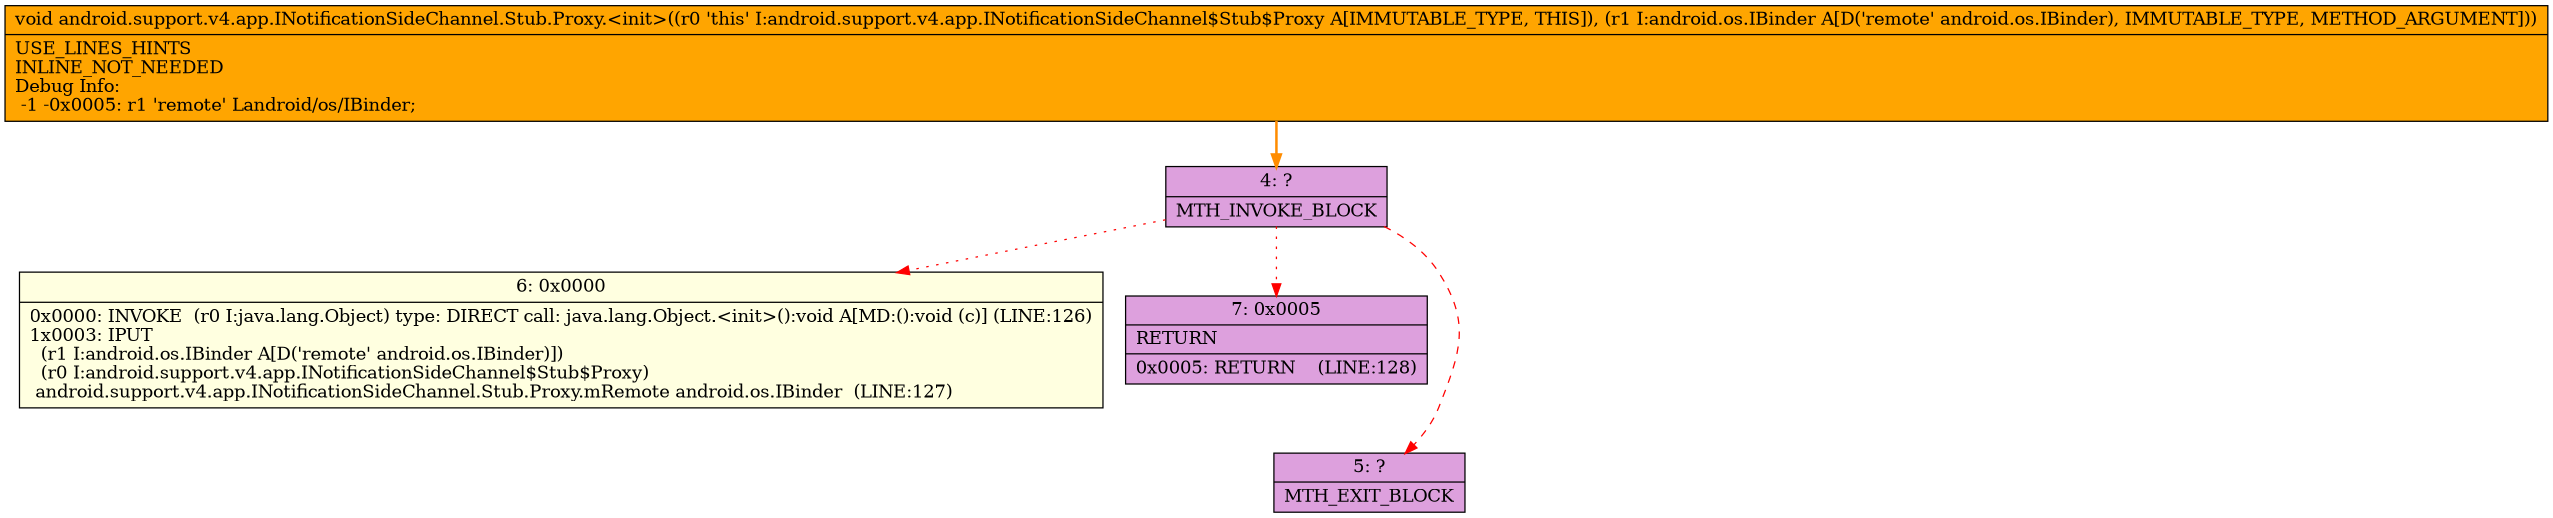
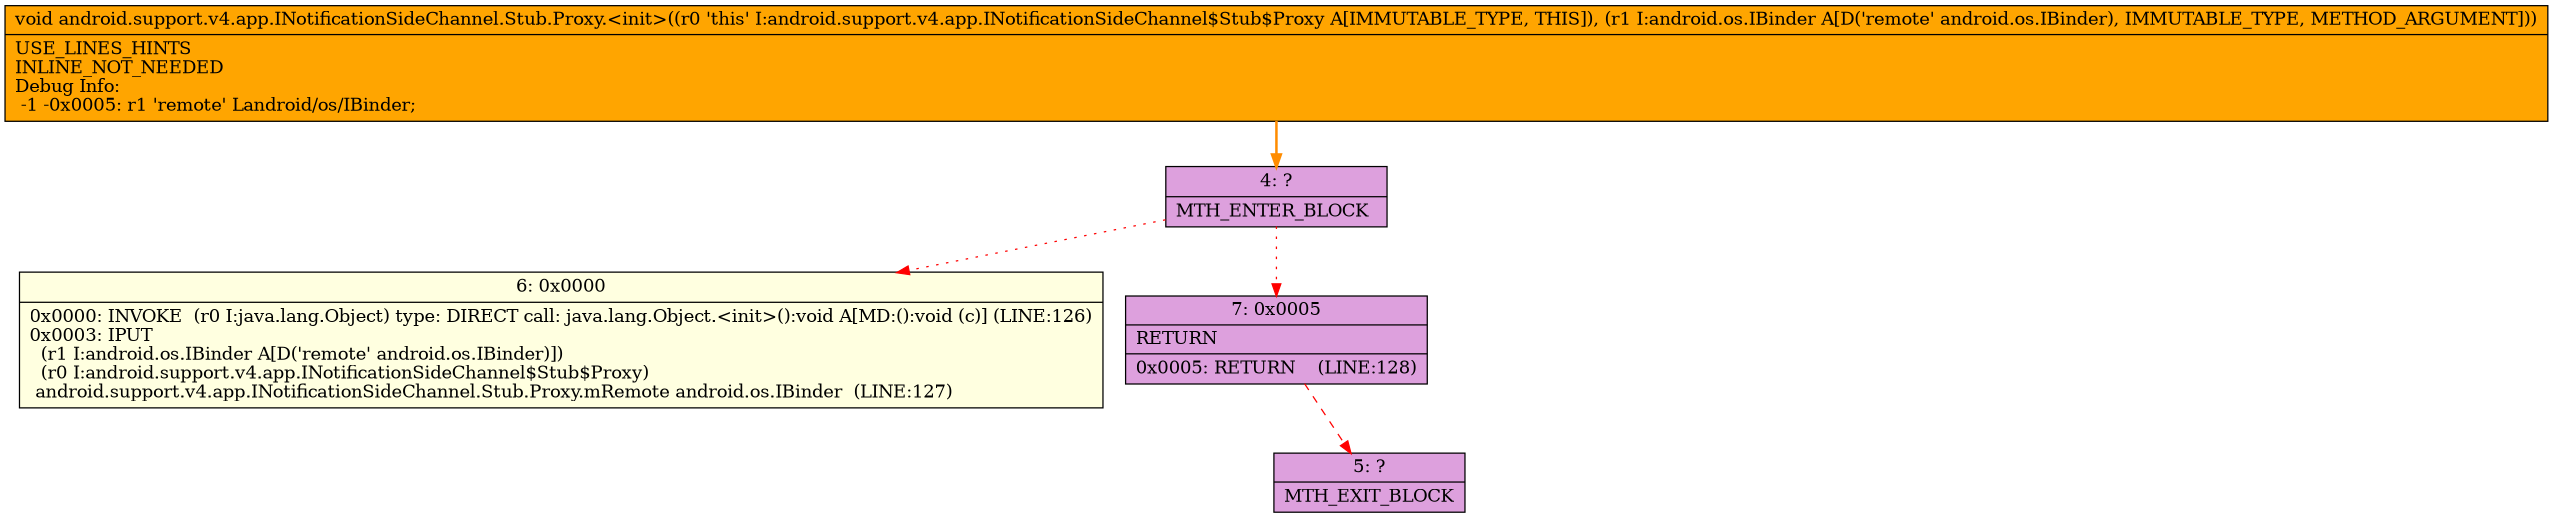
(1276, 211) -> (1273, 211)
(1459, 326) -> (1324, 413)
(97, 336) -> (97, 336)
